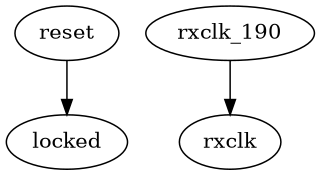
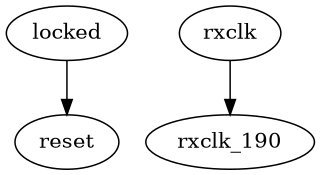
(67, 80) -> (67, 80)
(230, 80) -> (230, 80)
